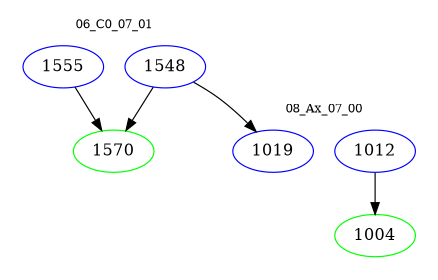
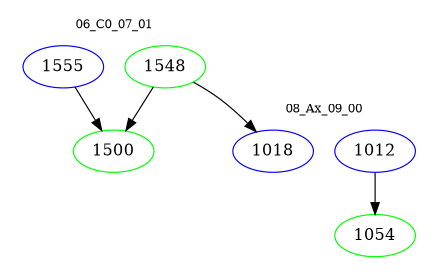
(165, 67) -> (165, 67)
(324, 110) -> (324, 110)
(114, 151) -> (114, 151)
(273, 151) -> (273, 151)
(375, 236) -> (375, 236)
